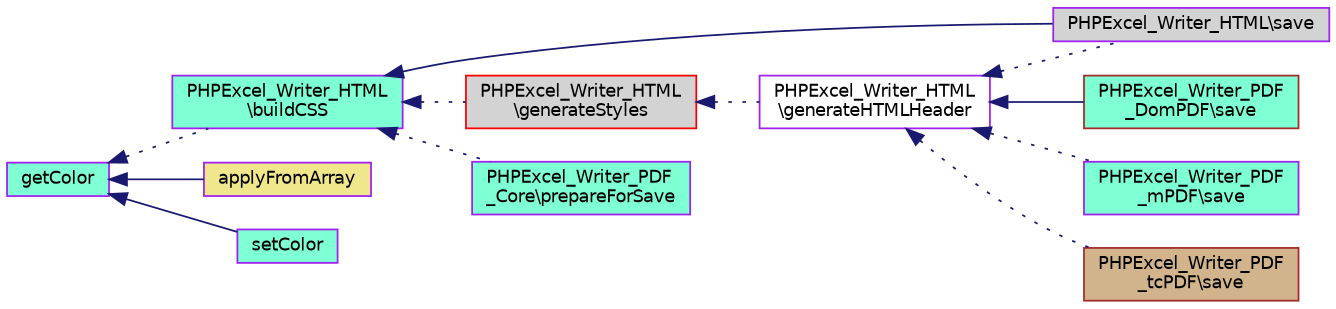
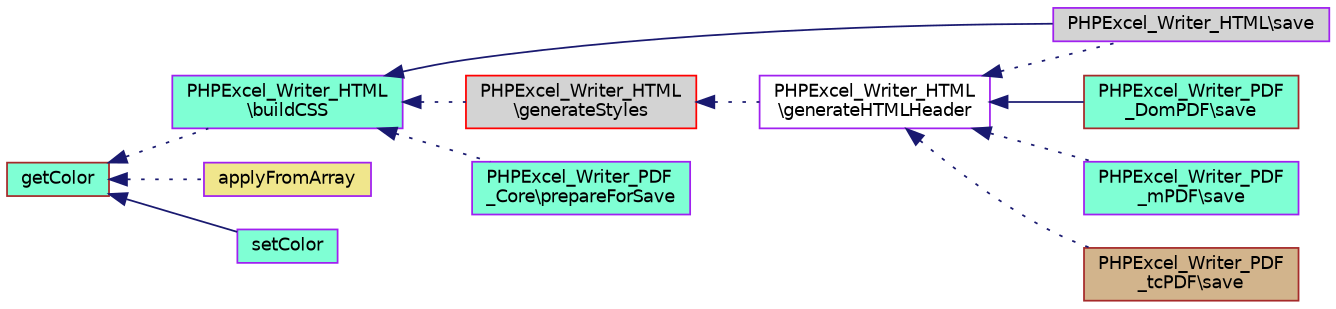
(58, 179) -> (58, 179)
(165, 179) -> (165, 179)
